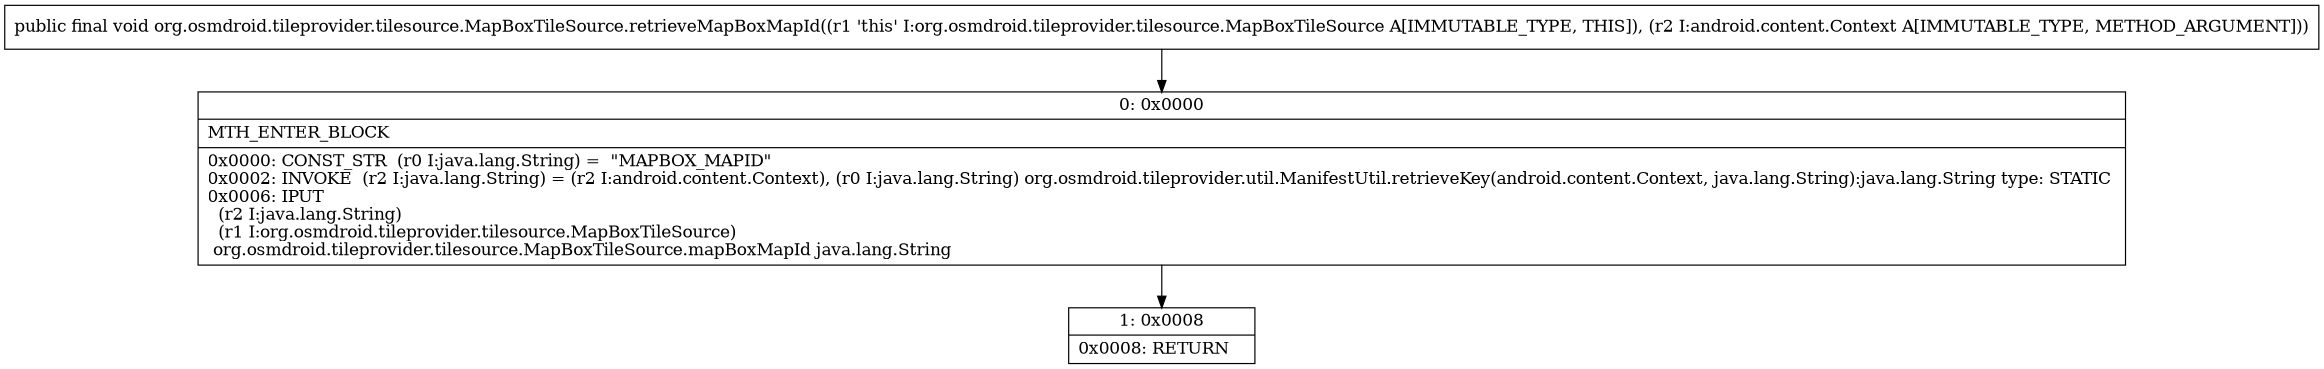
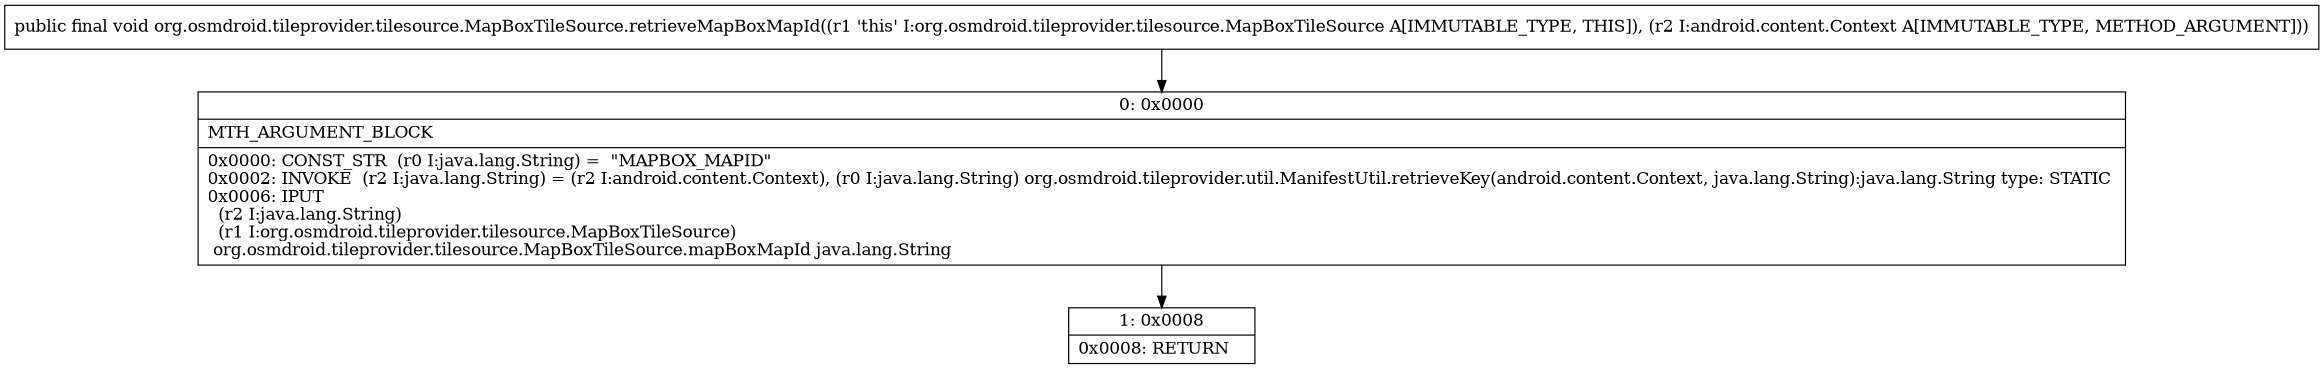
(299, 133) -> (320, 133)
